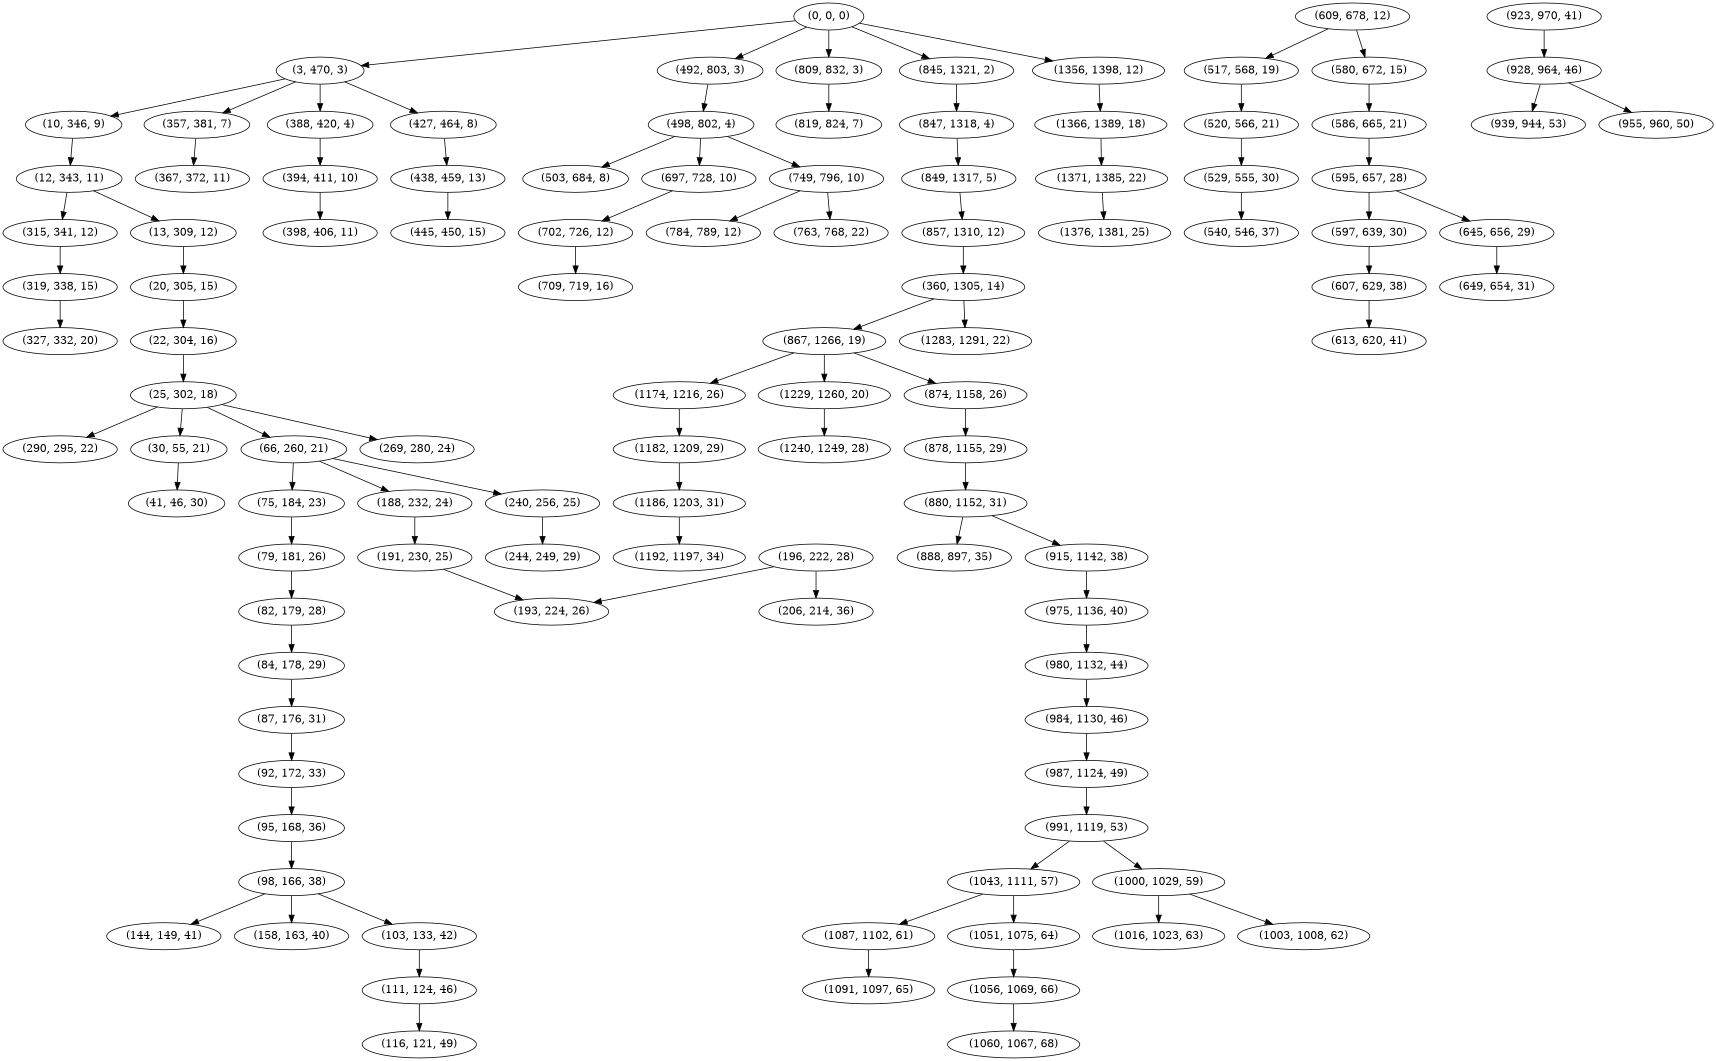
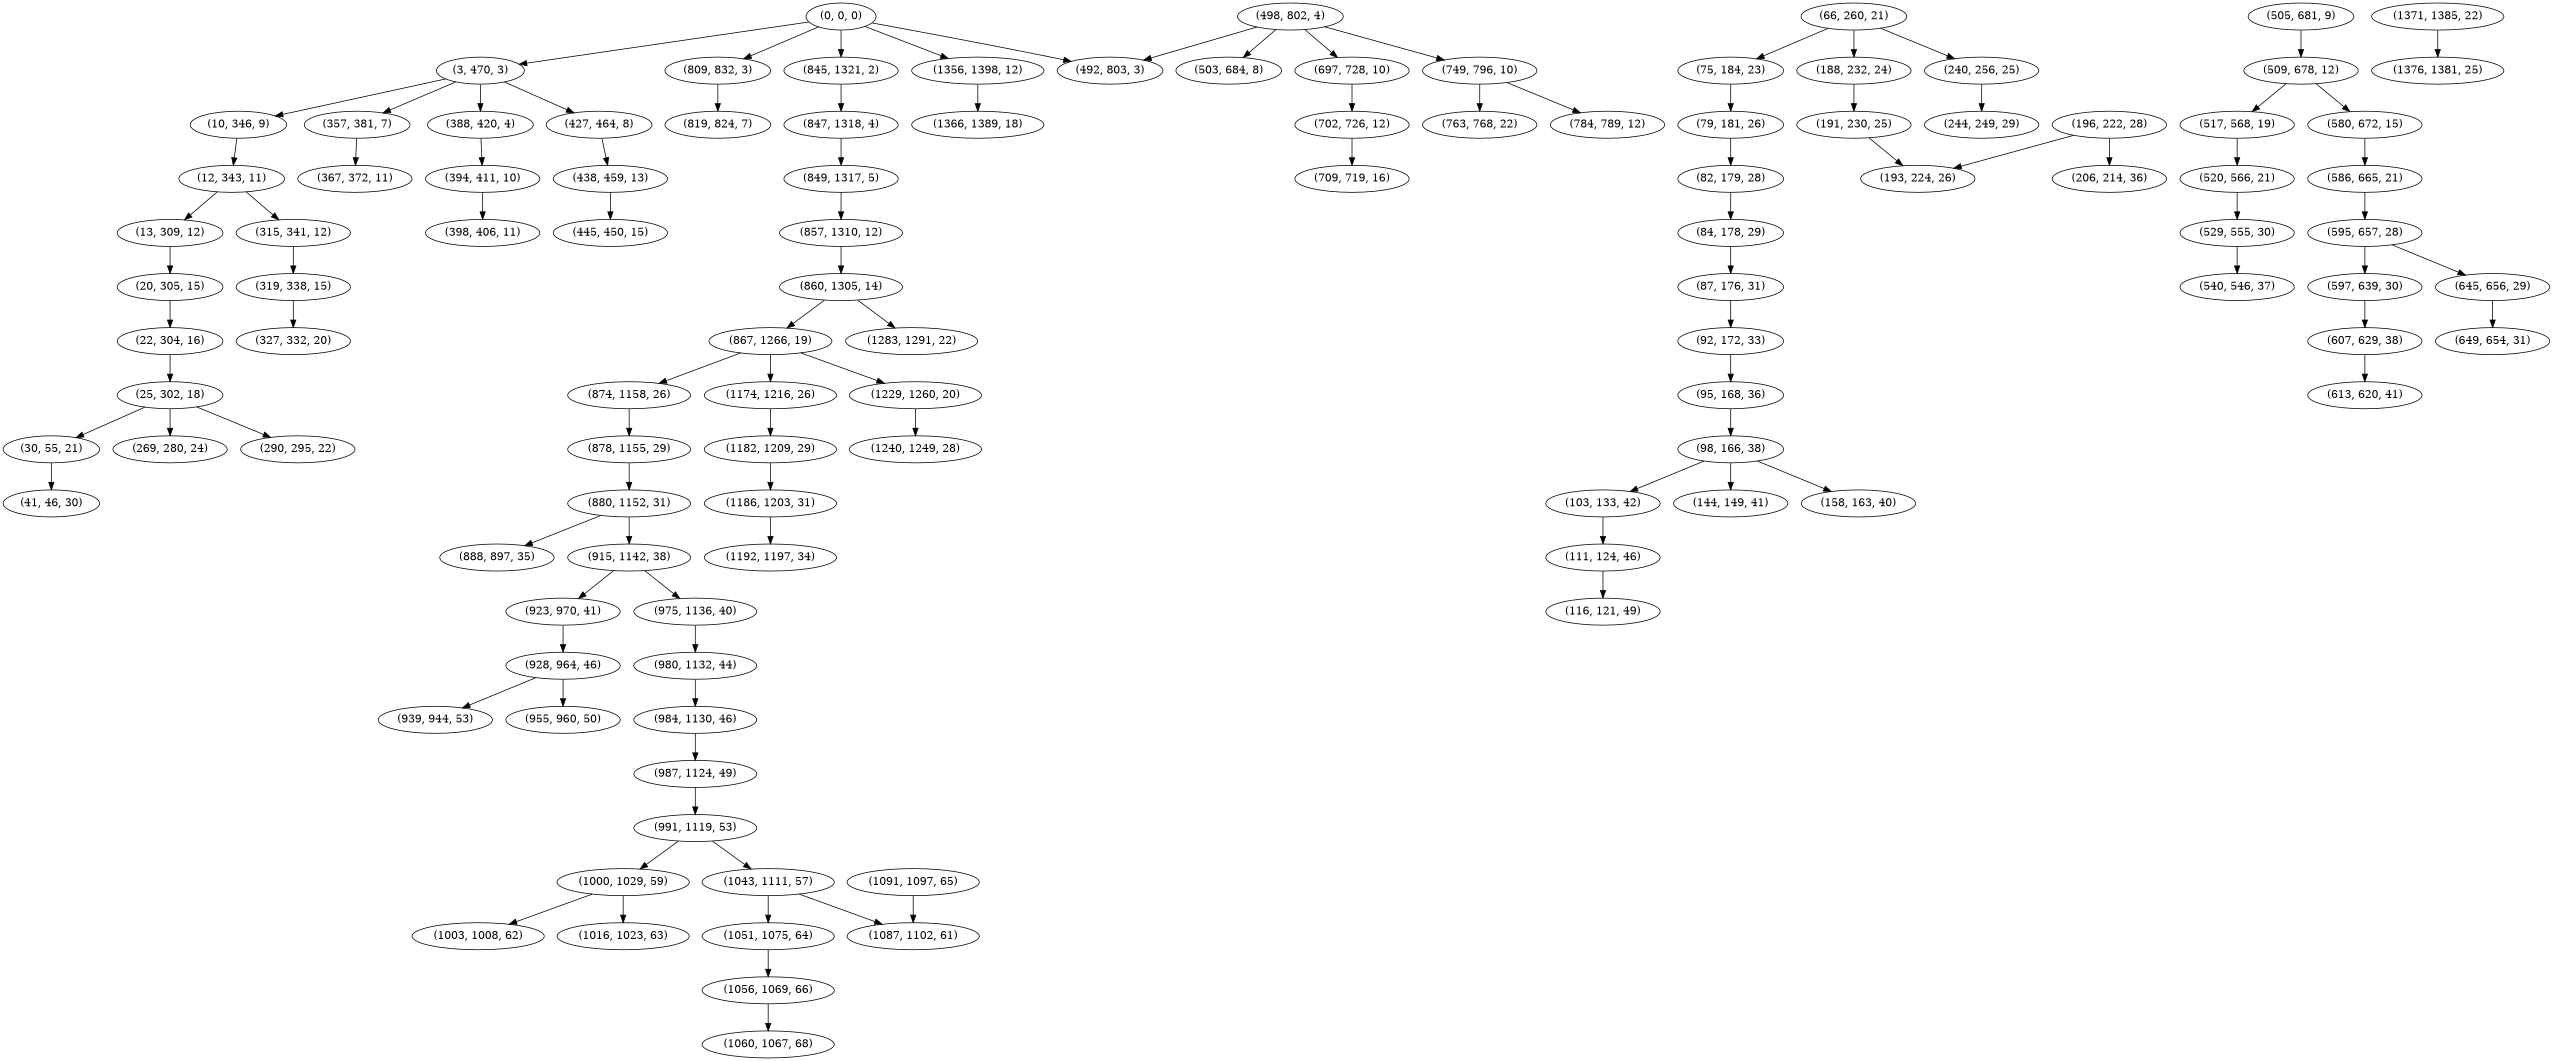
(1352, 17) -> (2301, 71)
none -> (2301, 17)
(706, 94) -> (1204, 42)
(1101, 148) -> none
(963, 287) -> (841, 287)
(235, 421) -> none
none -> (599, 582)
(869, 960) -> (913, 905)
